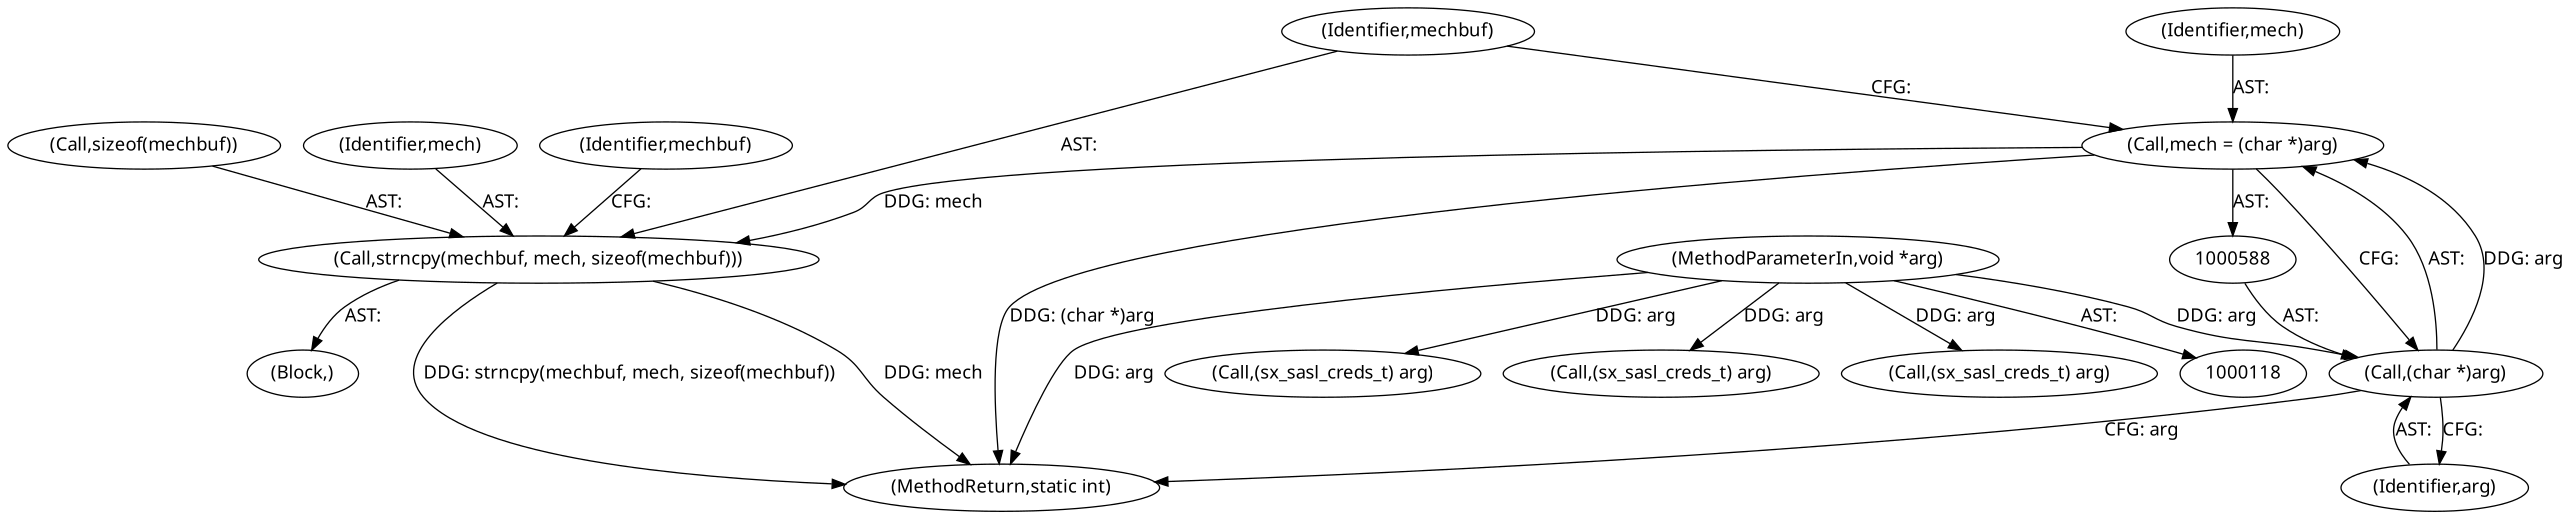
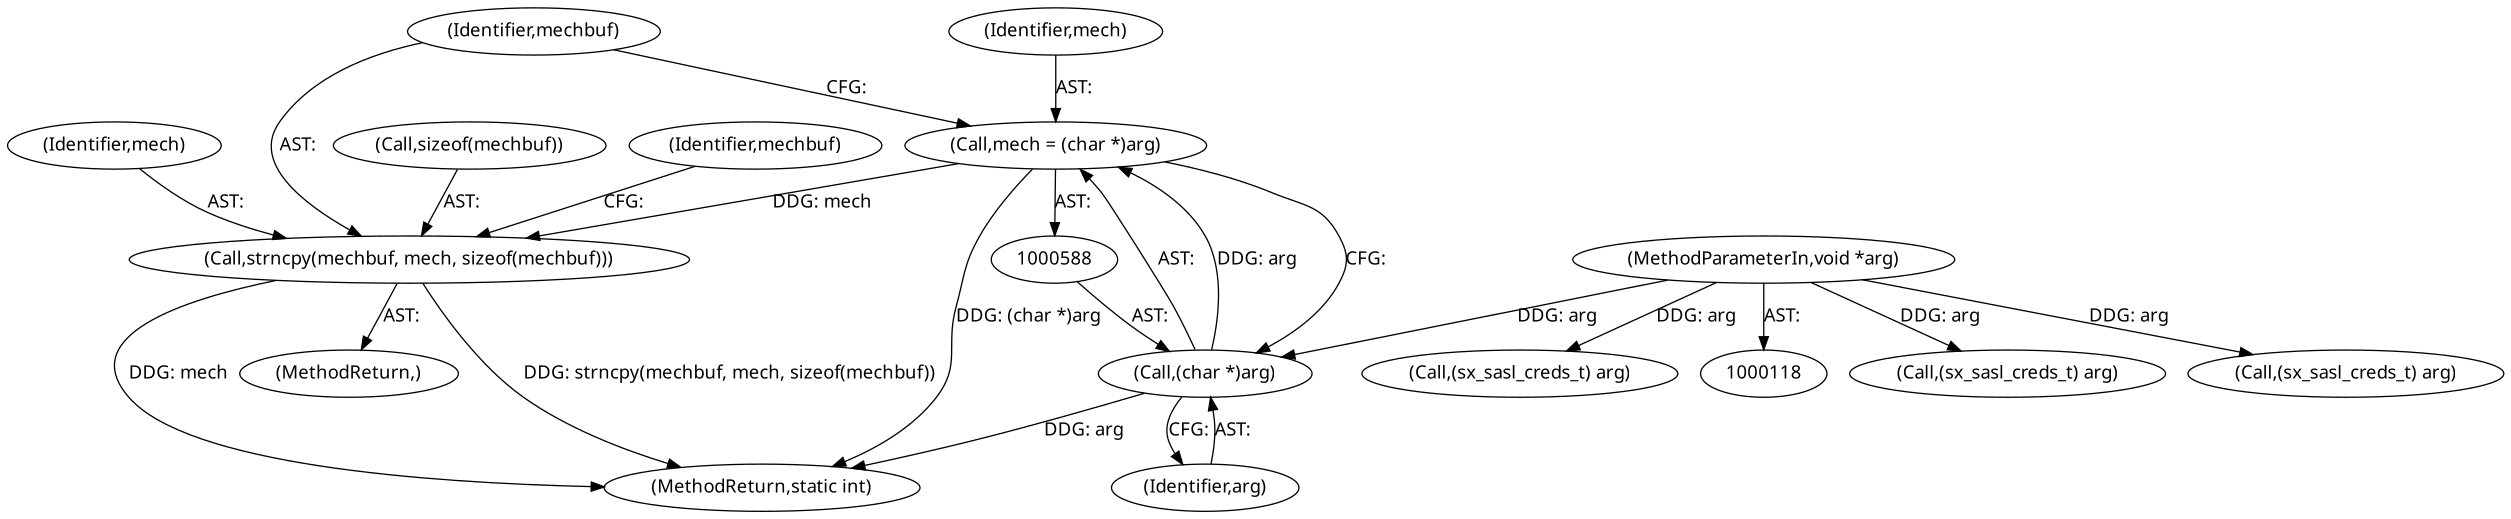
(1300, 306) -> none
(303, 374) -> (349, 374)
(2142, 431) -> (1084, 431)
